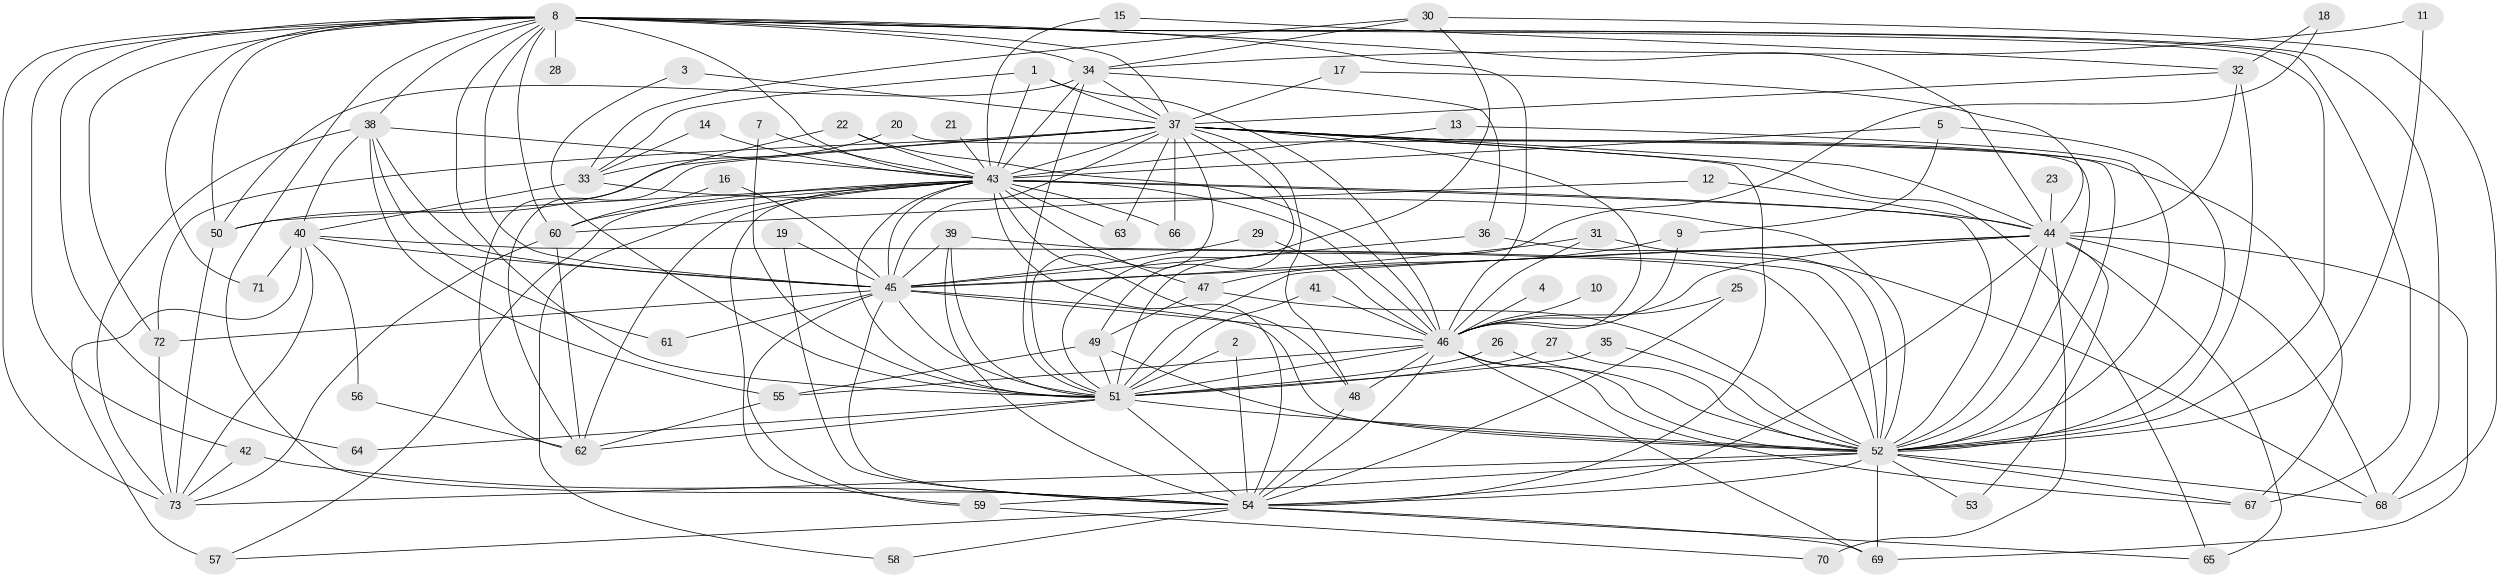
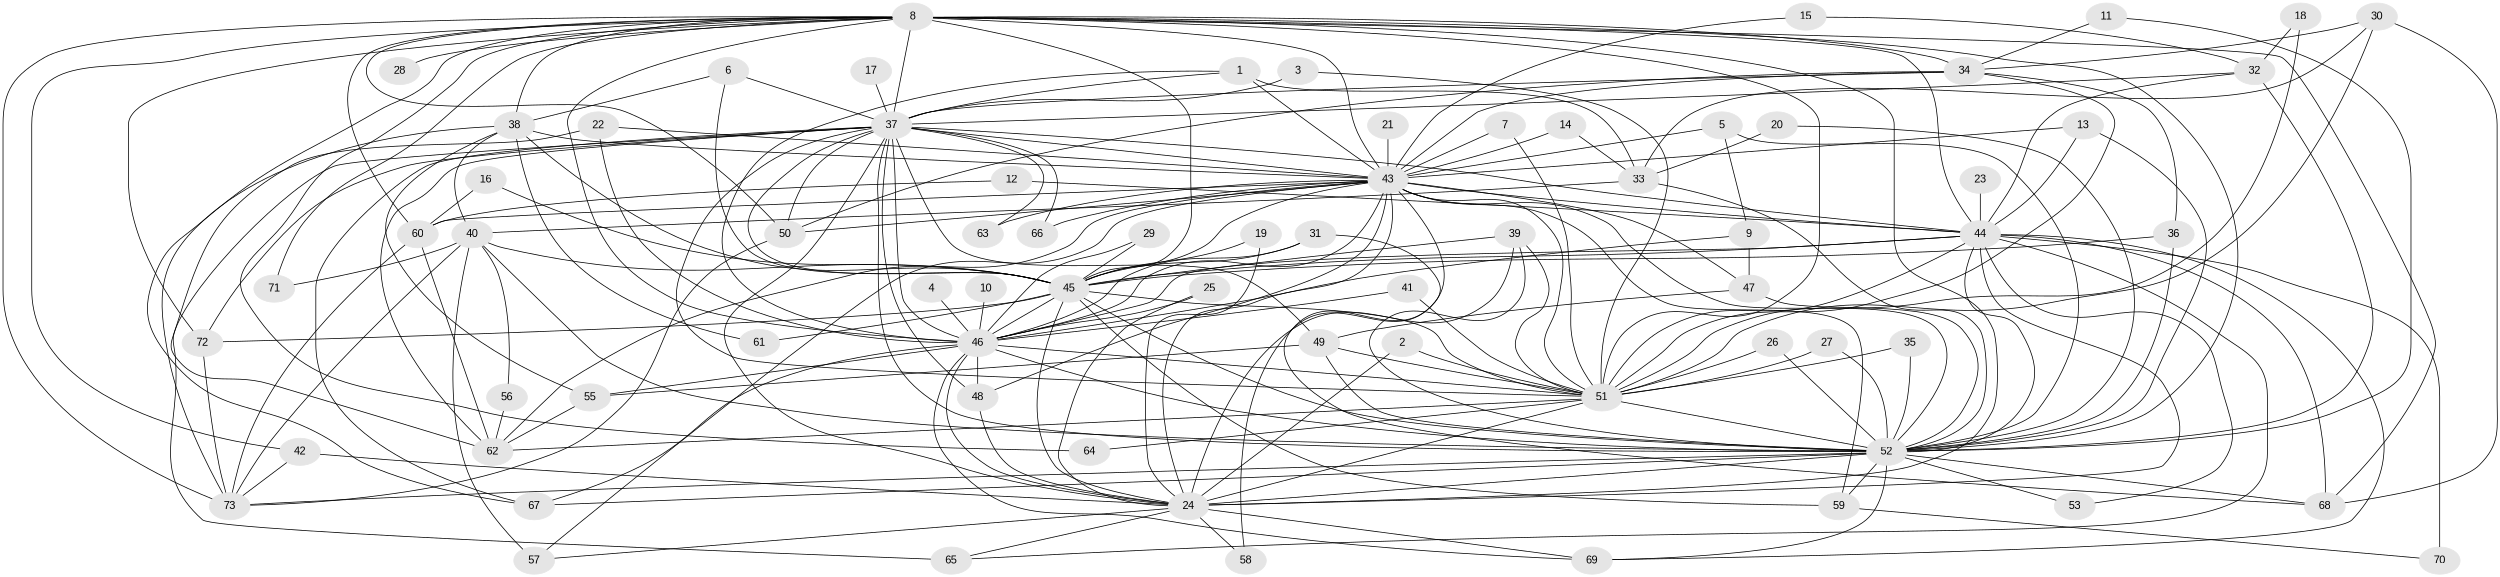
none -> (728, 71)
(1761, 87) -> (2041, 187)
(1248, 506) -> (1188, 506)
